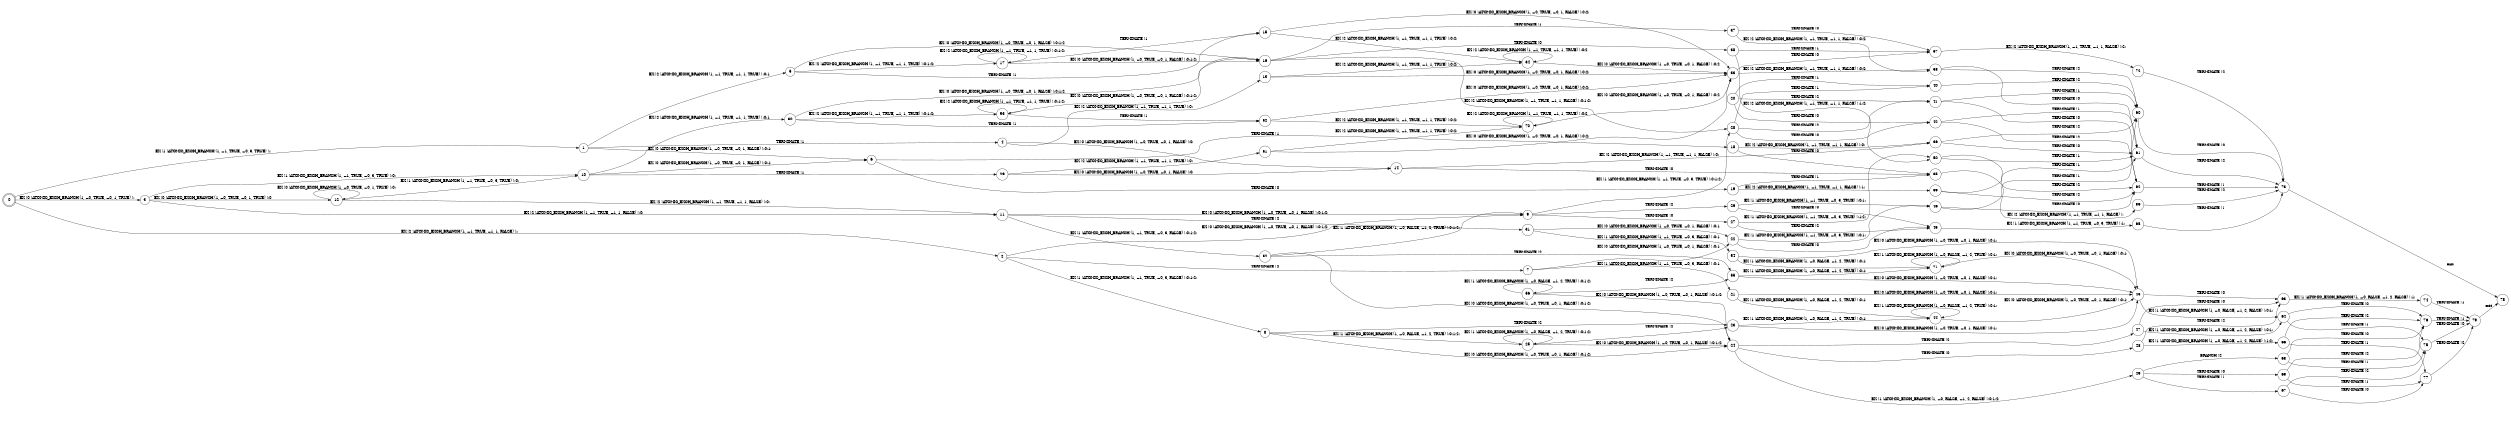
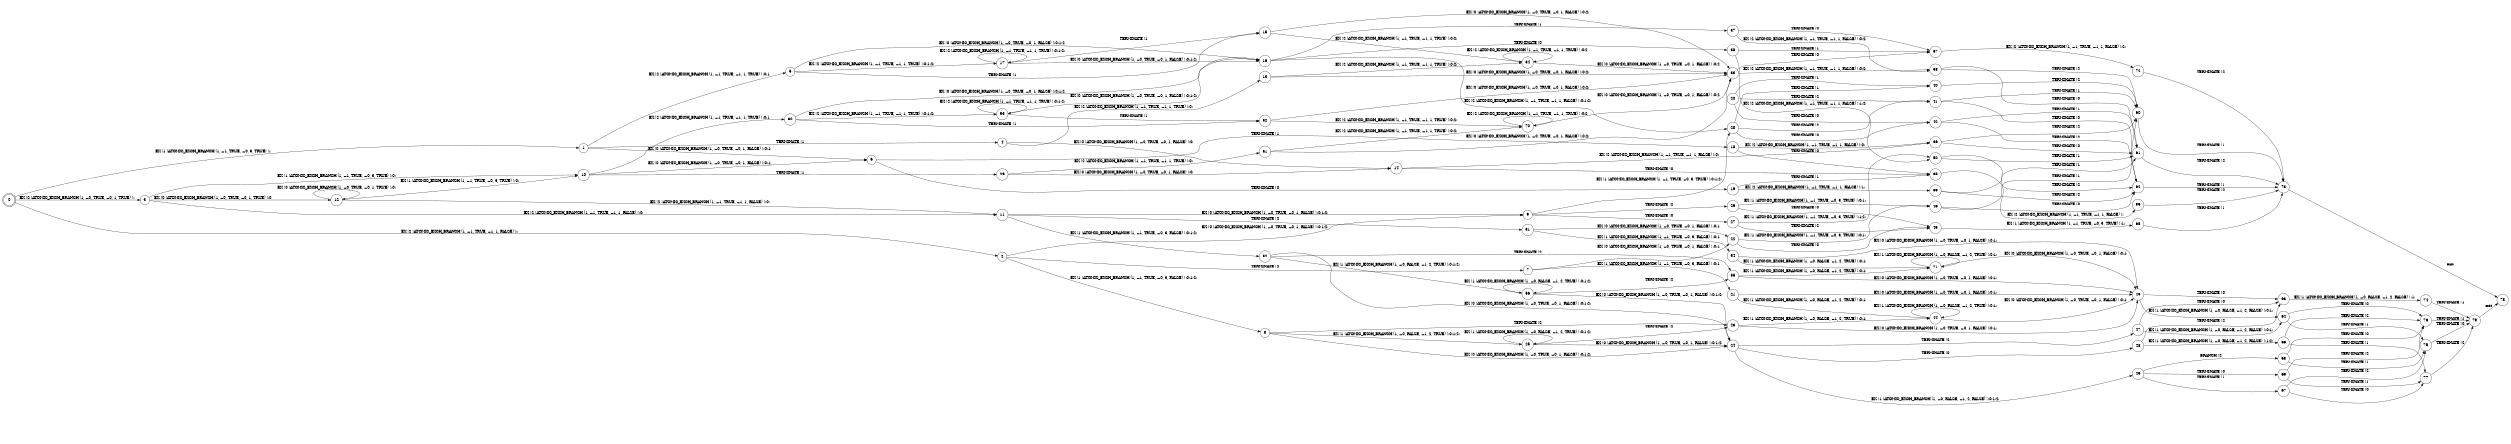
(2211, 145) -> (2211, 145)
(1399, 243) -> (1395, 275)
